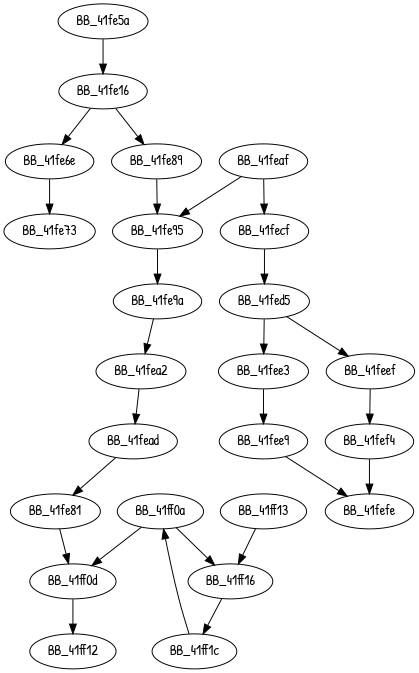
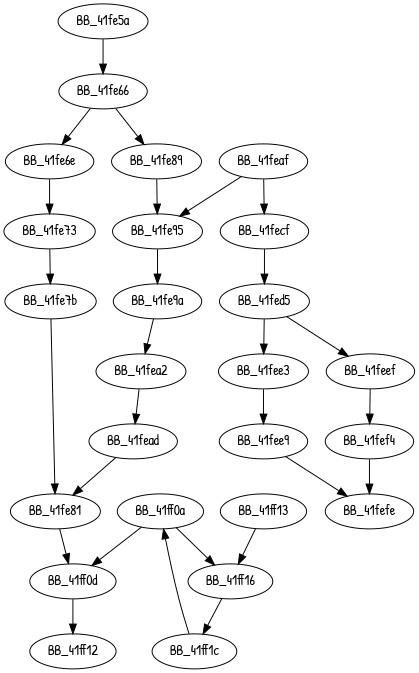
(103, 91) -> (103, 91)
none -> (51, 301)
